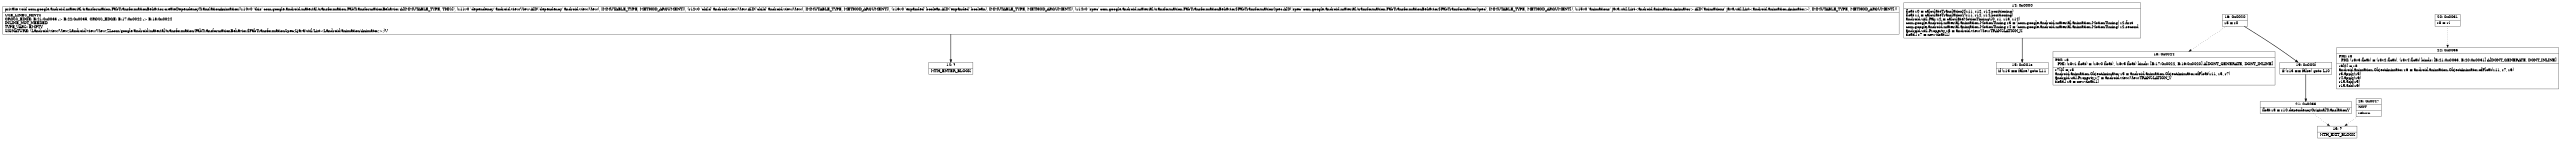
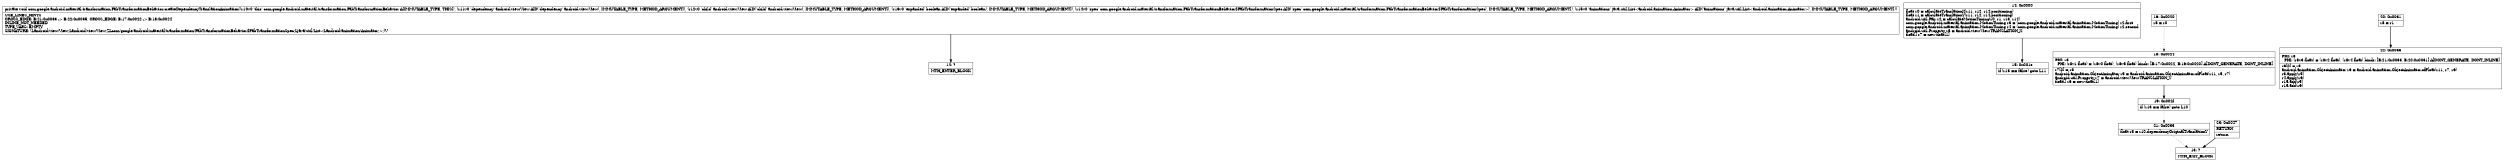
(2448, 36) -> (2391, 36)
(2270, 43) -> (2164, 90)
(2306, 87) -> (2164, 116)
(2362, 107) -> (2225, 129)
(2352, 120) -> (2210, 142)
